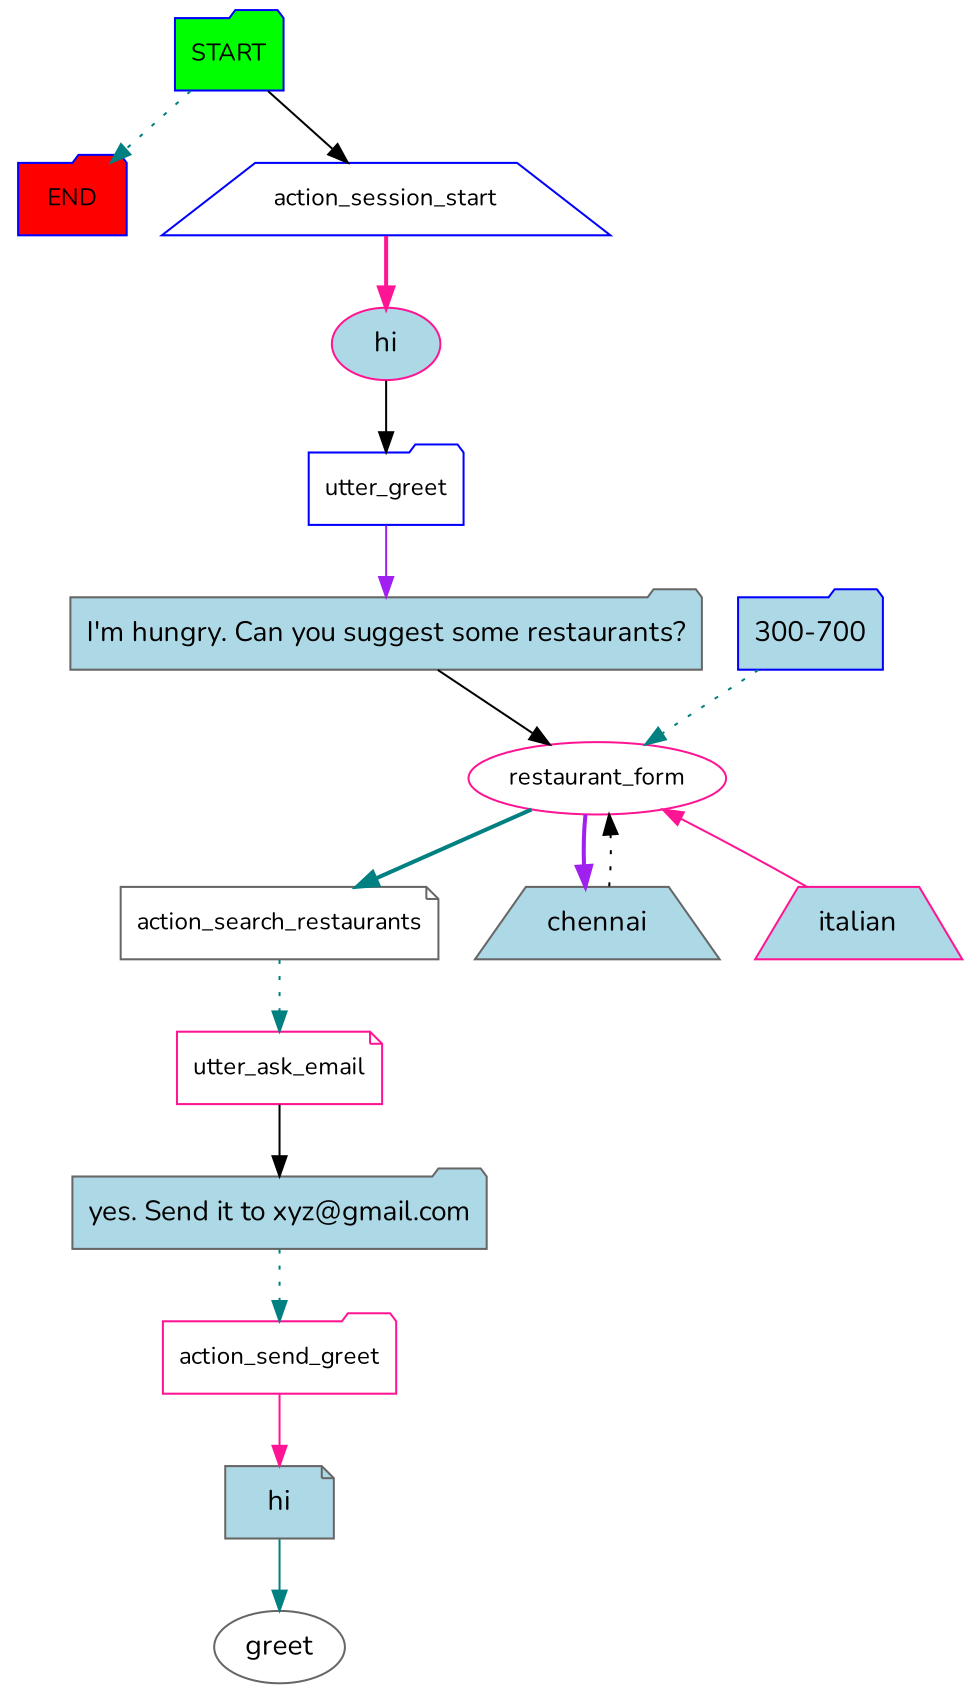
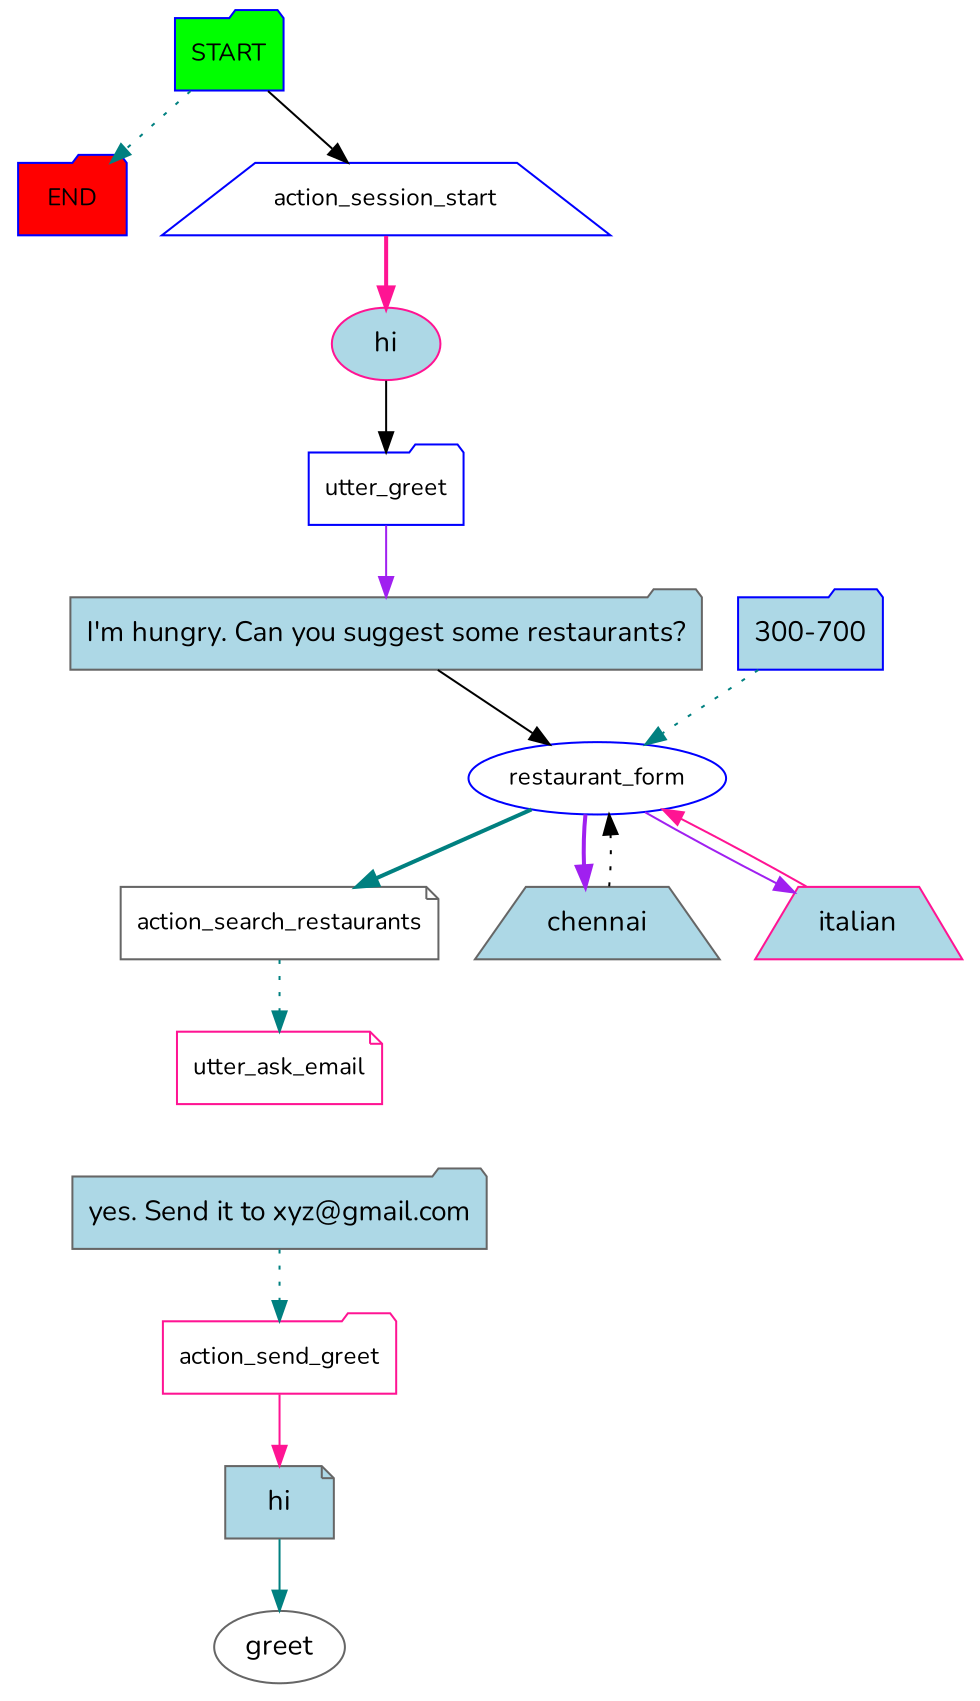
(597, 778) -> (597, 778)
none -> (710, 849)
(280, 1130) -> none
